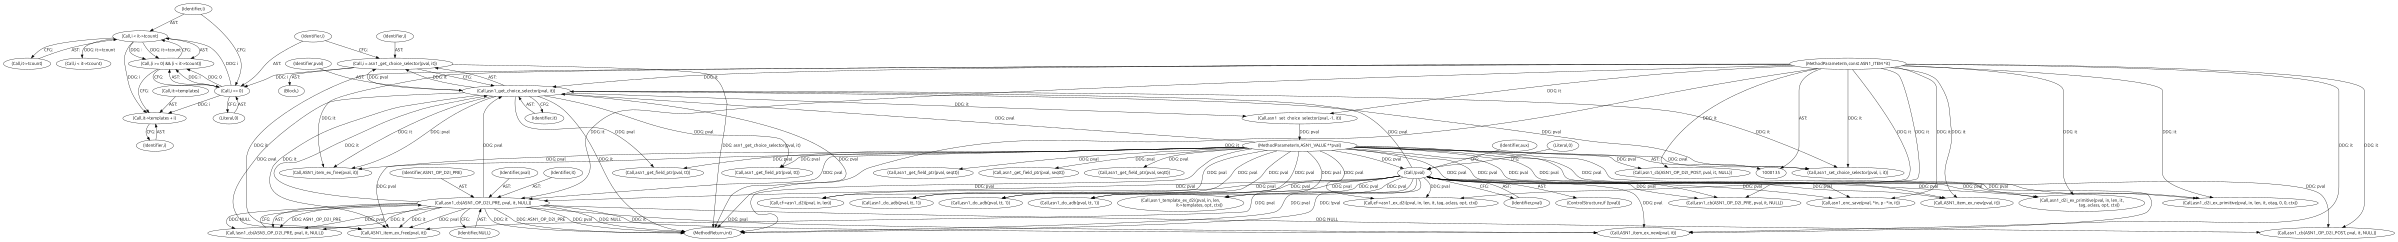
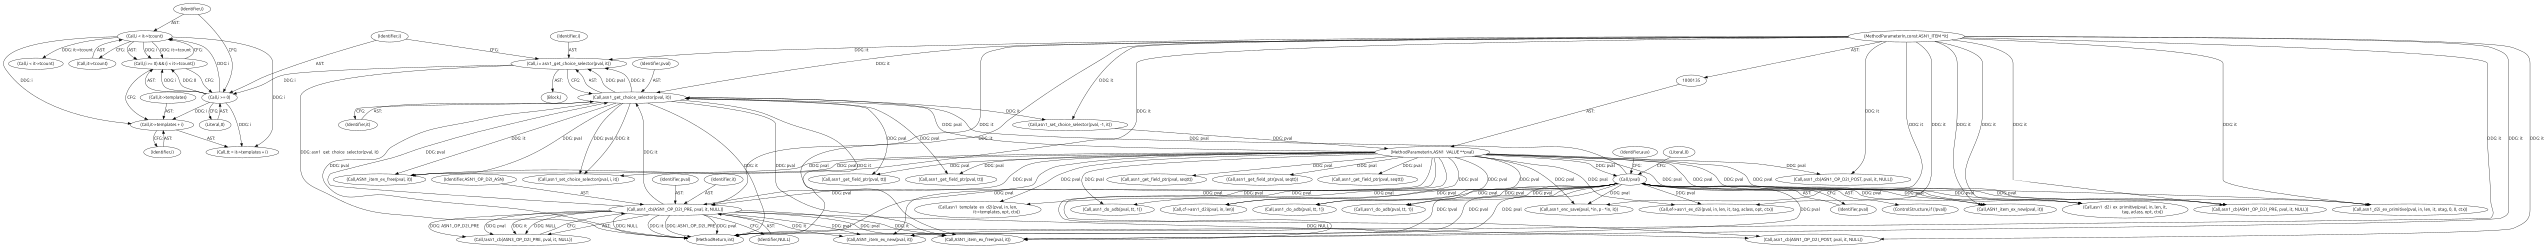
(1848, 117) -> (1014, 44)
none -> (242, 152)
(1647, 160) -> (1567, 115)
(432, 173) -> (474, 180)
